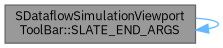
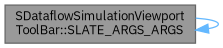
(100, 24) -> (100, 24)
